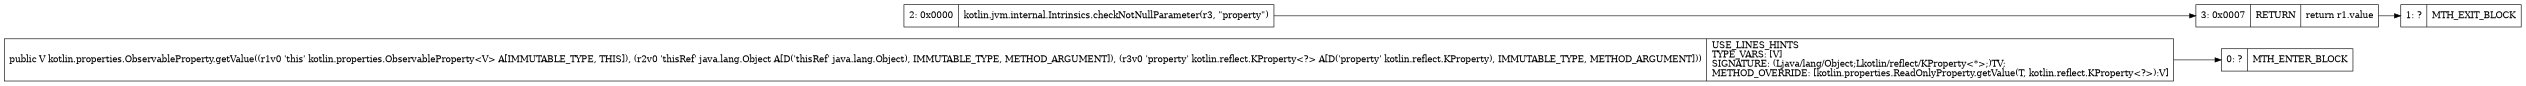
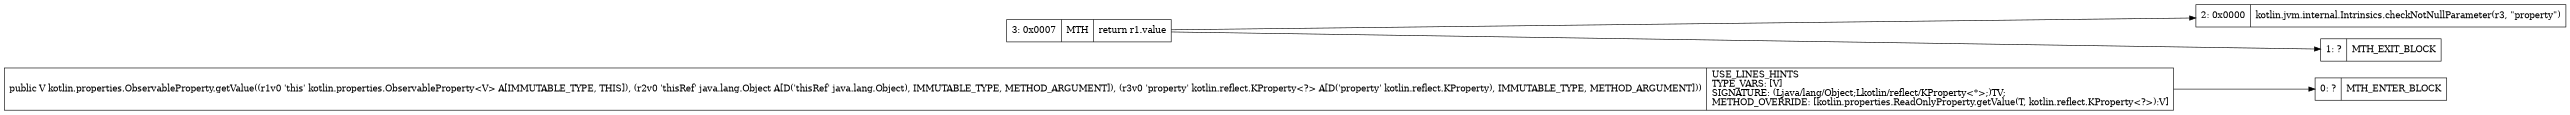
(1732, 16) -> (1680, 24)
(2276, 16) -> (1077, 30)
